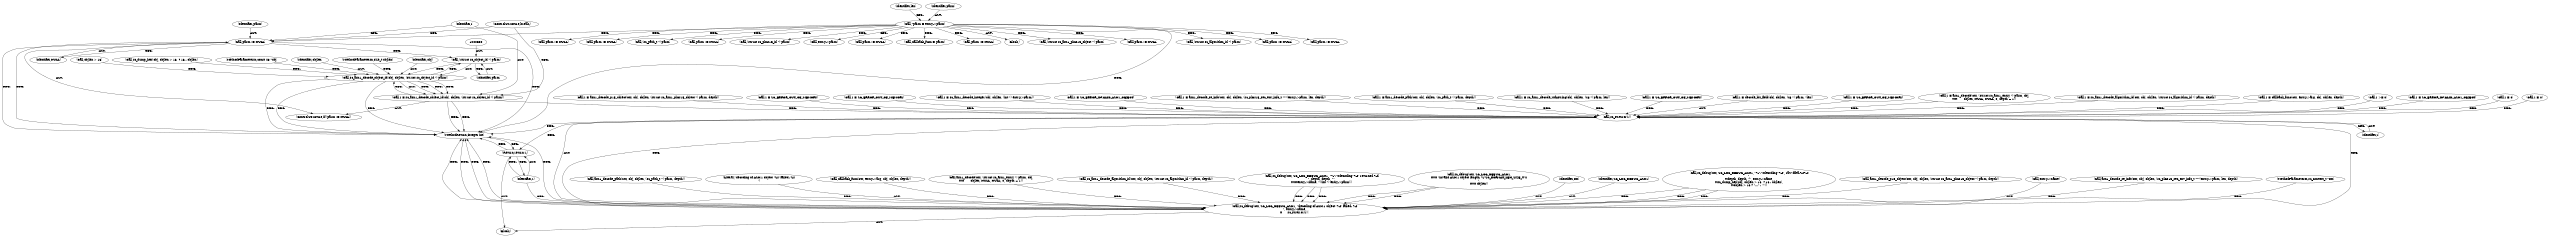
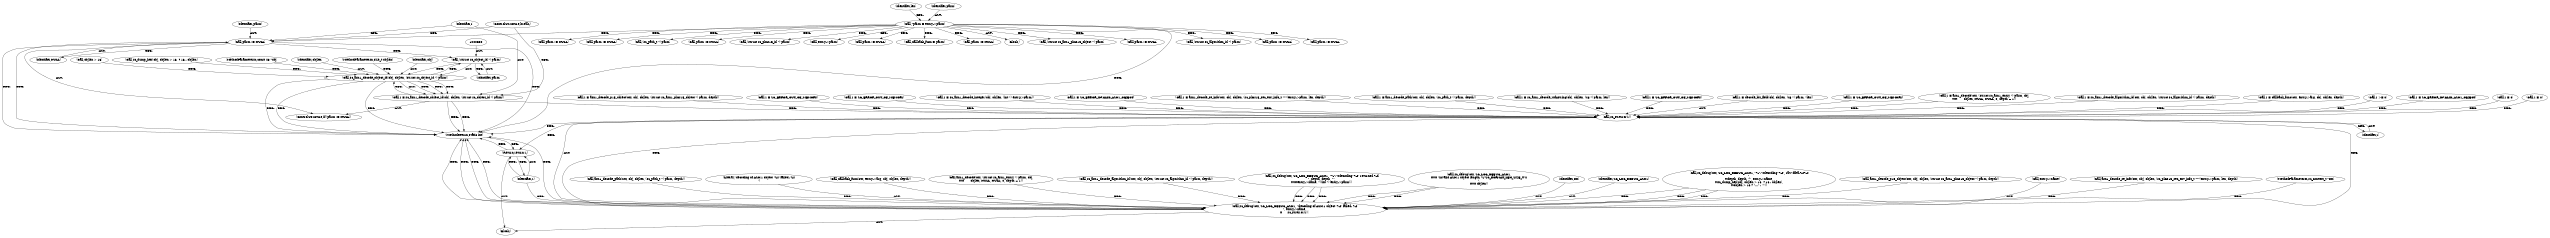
(464, 135) -> (464, 135)
